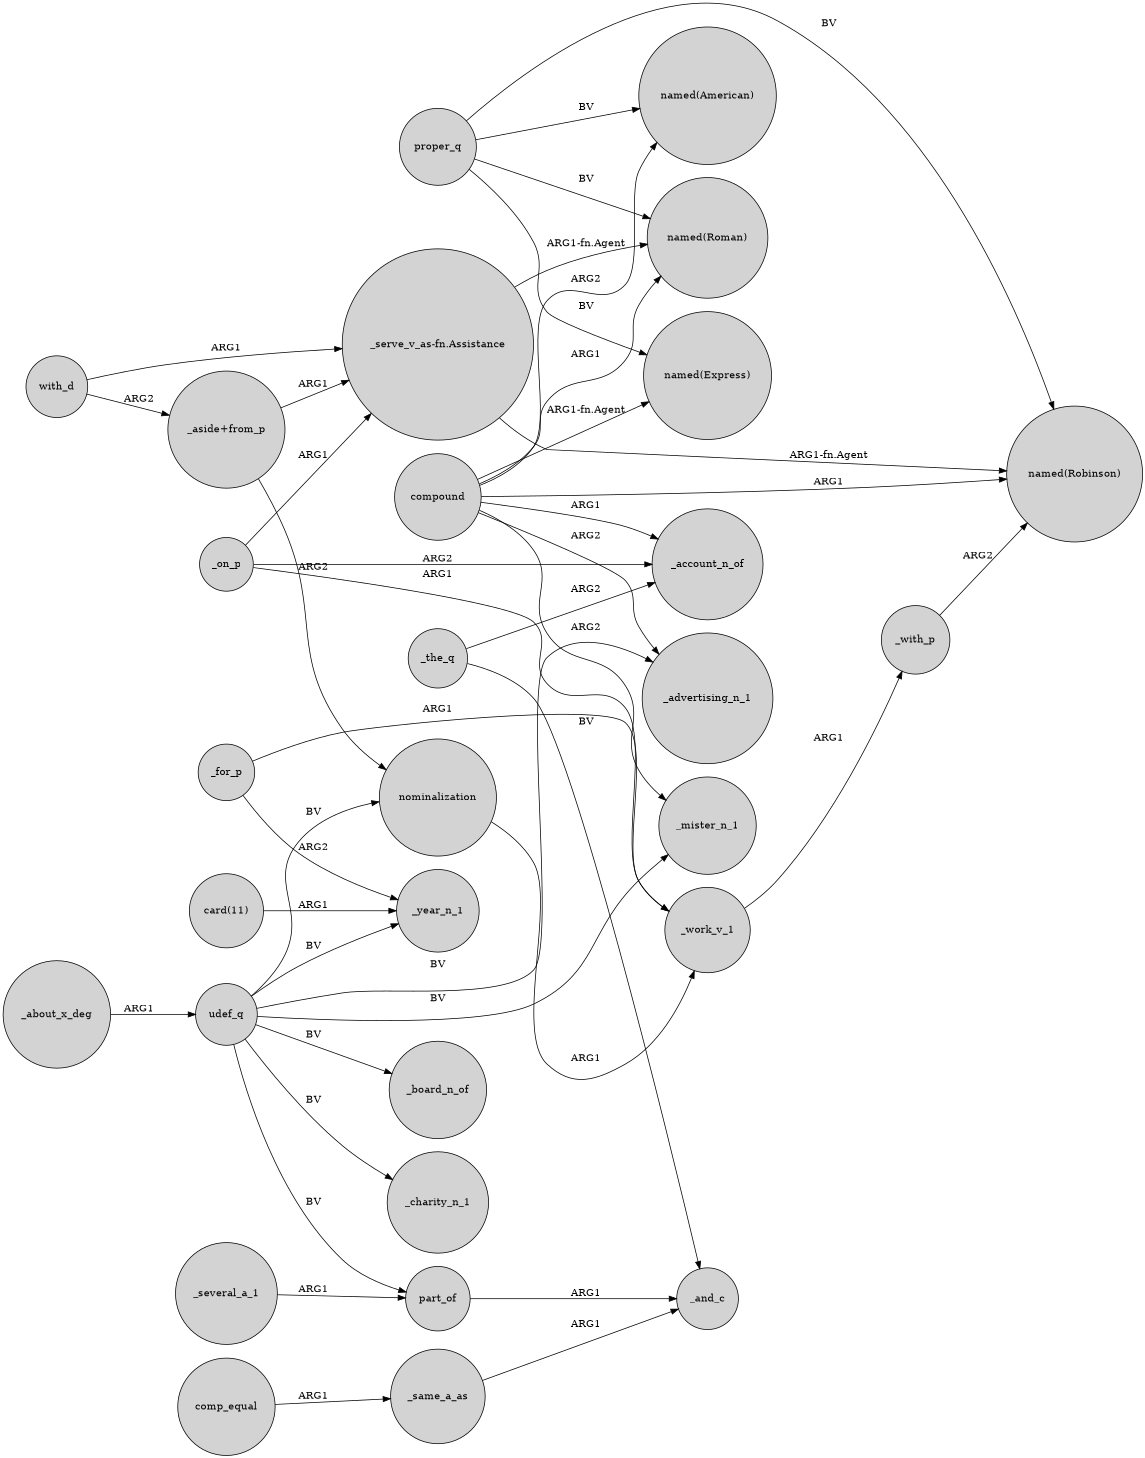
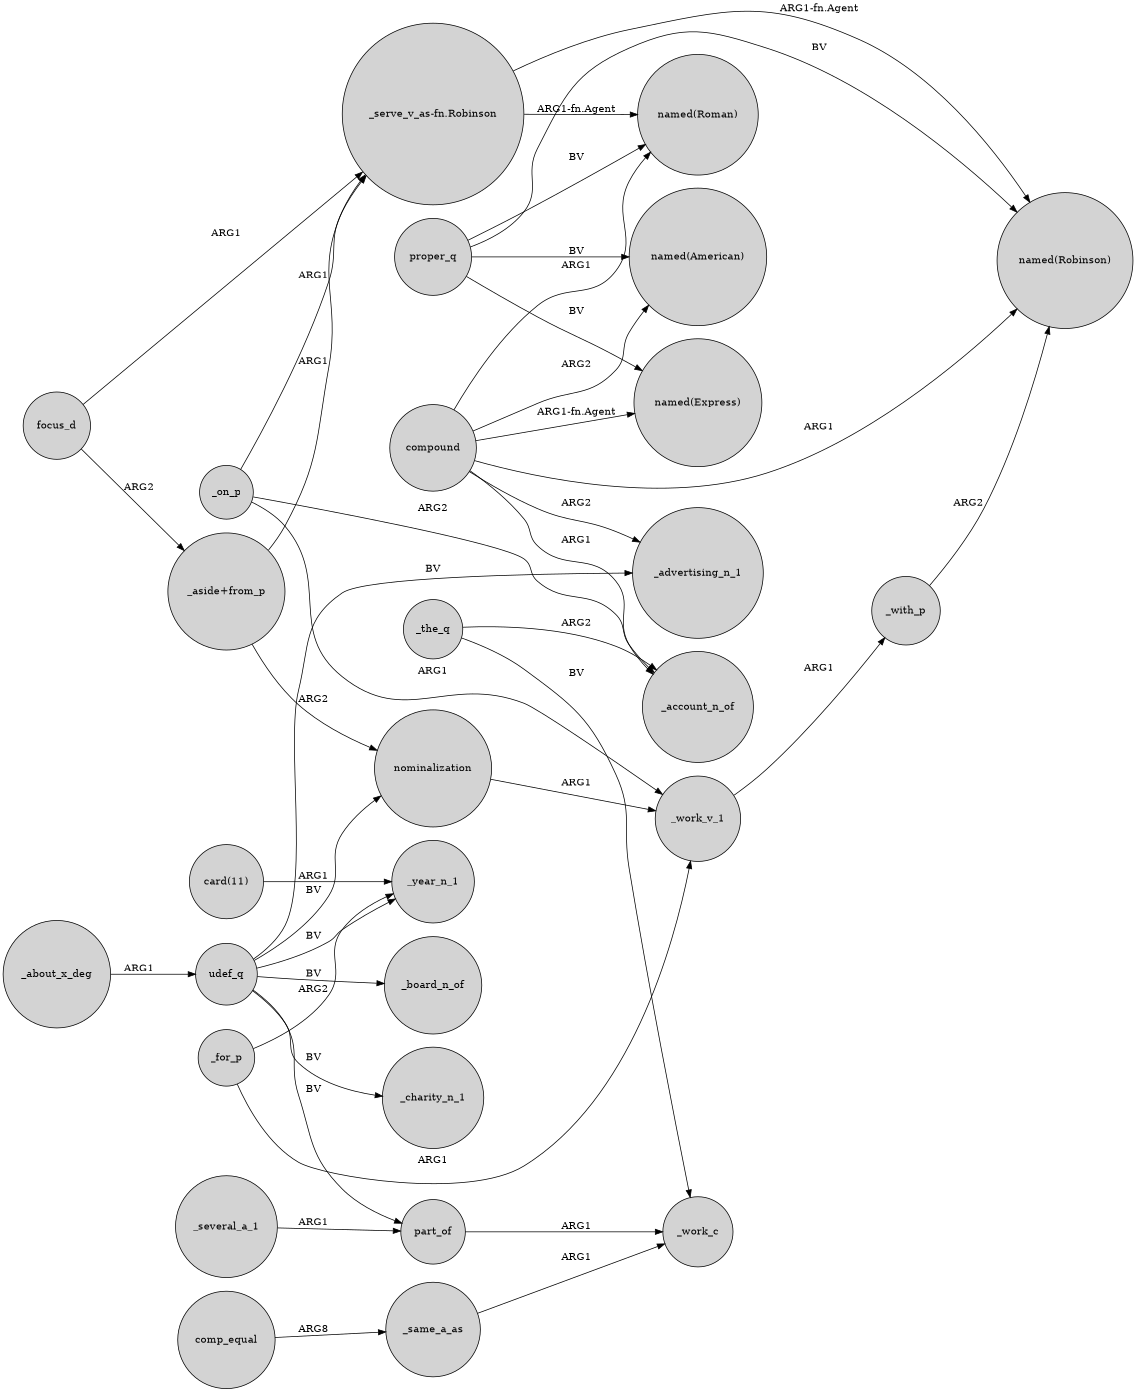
(438, 345) -> (433, 114)
(57, 387) -> (57, 426)
(708, 826) -> none
(708, 1299) -> (698, 1232)
(314, 1396) -> (314, 1329)
